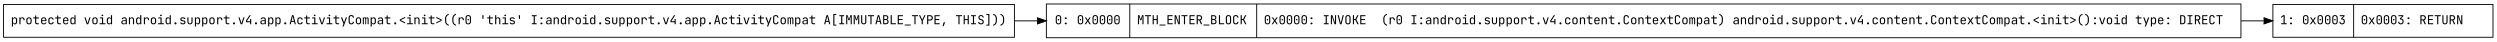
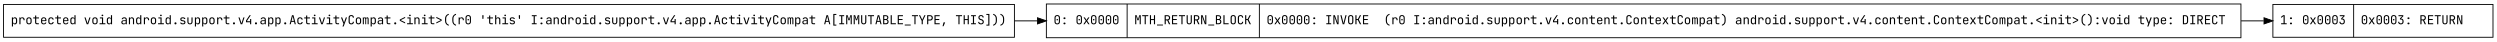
(1192, 20) -> (1193, 20)
